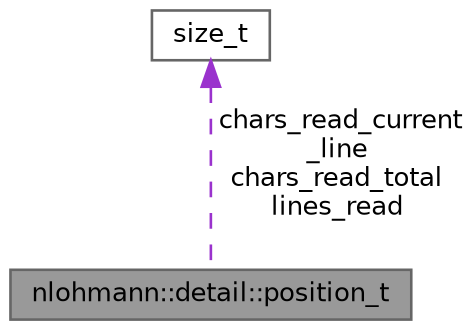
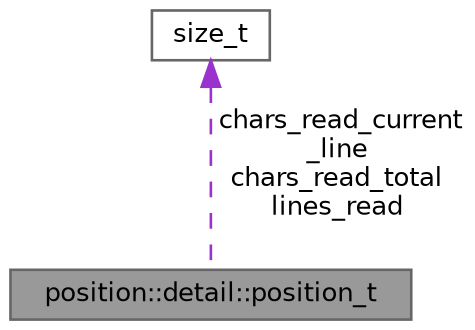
(211, 295) -> (211, 295)
